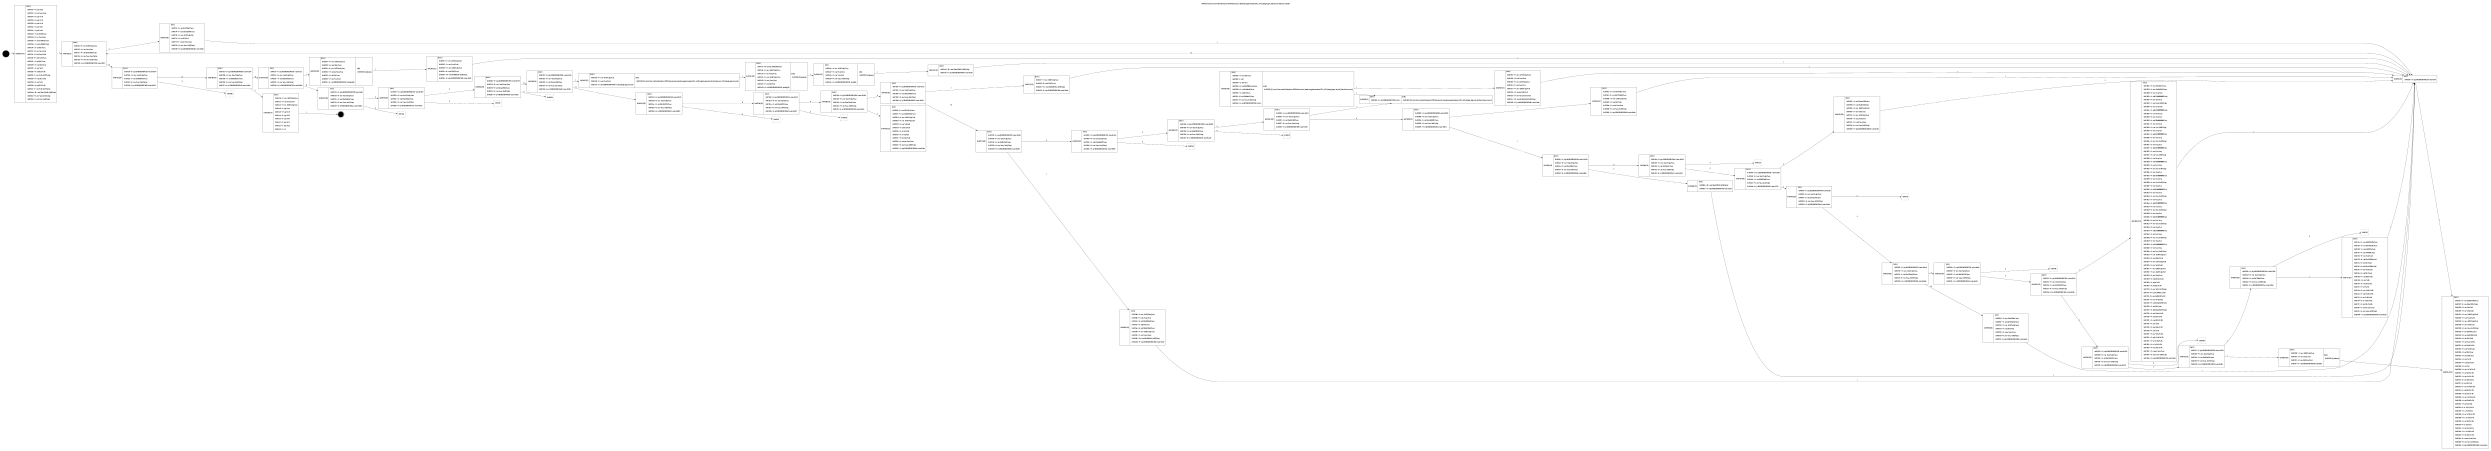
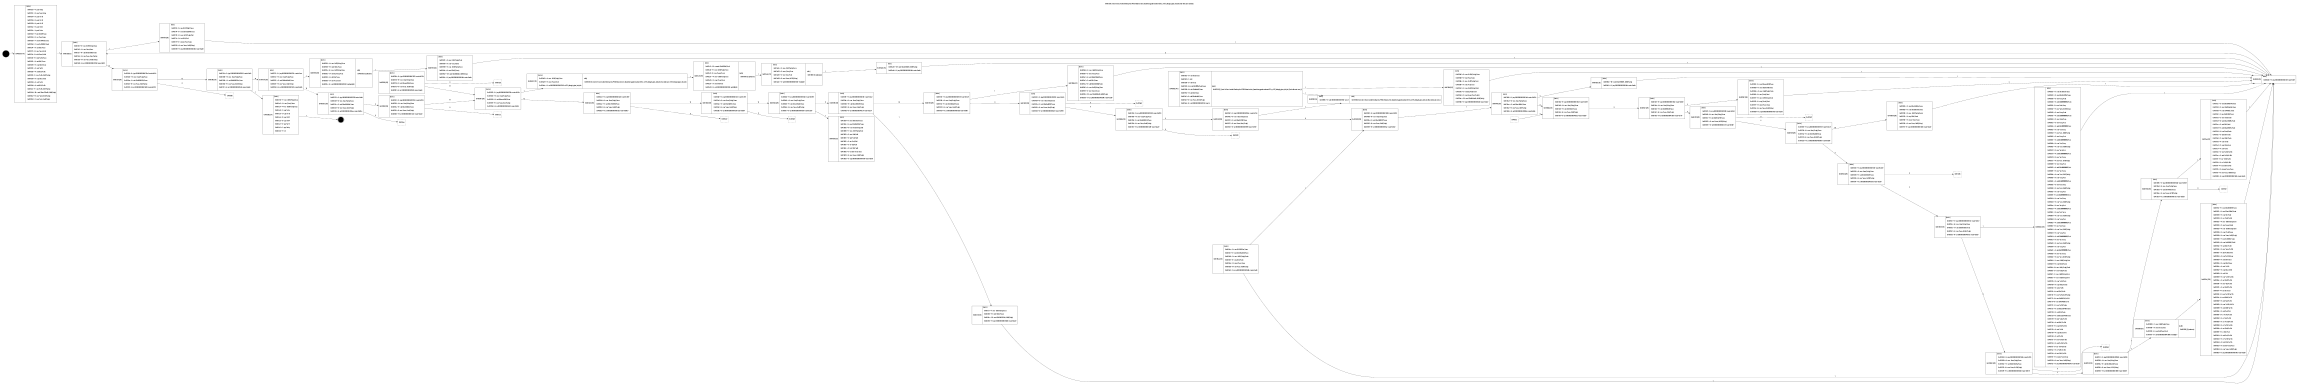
(449, 93) -> (449, 103)
(1519, 111) -> (1306, 188)
(1719, 164) -> (1530, 117)
(2434, 189) -> (2259, 144)
